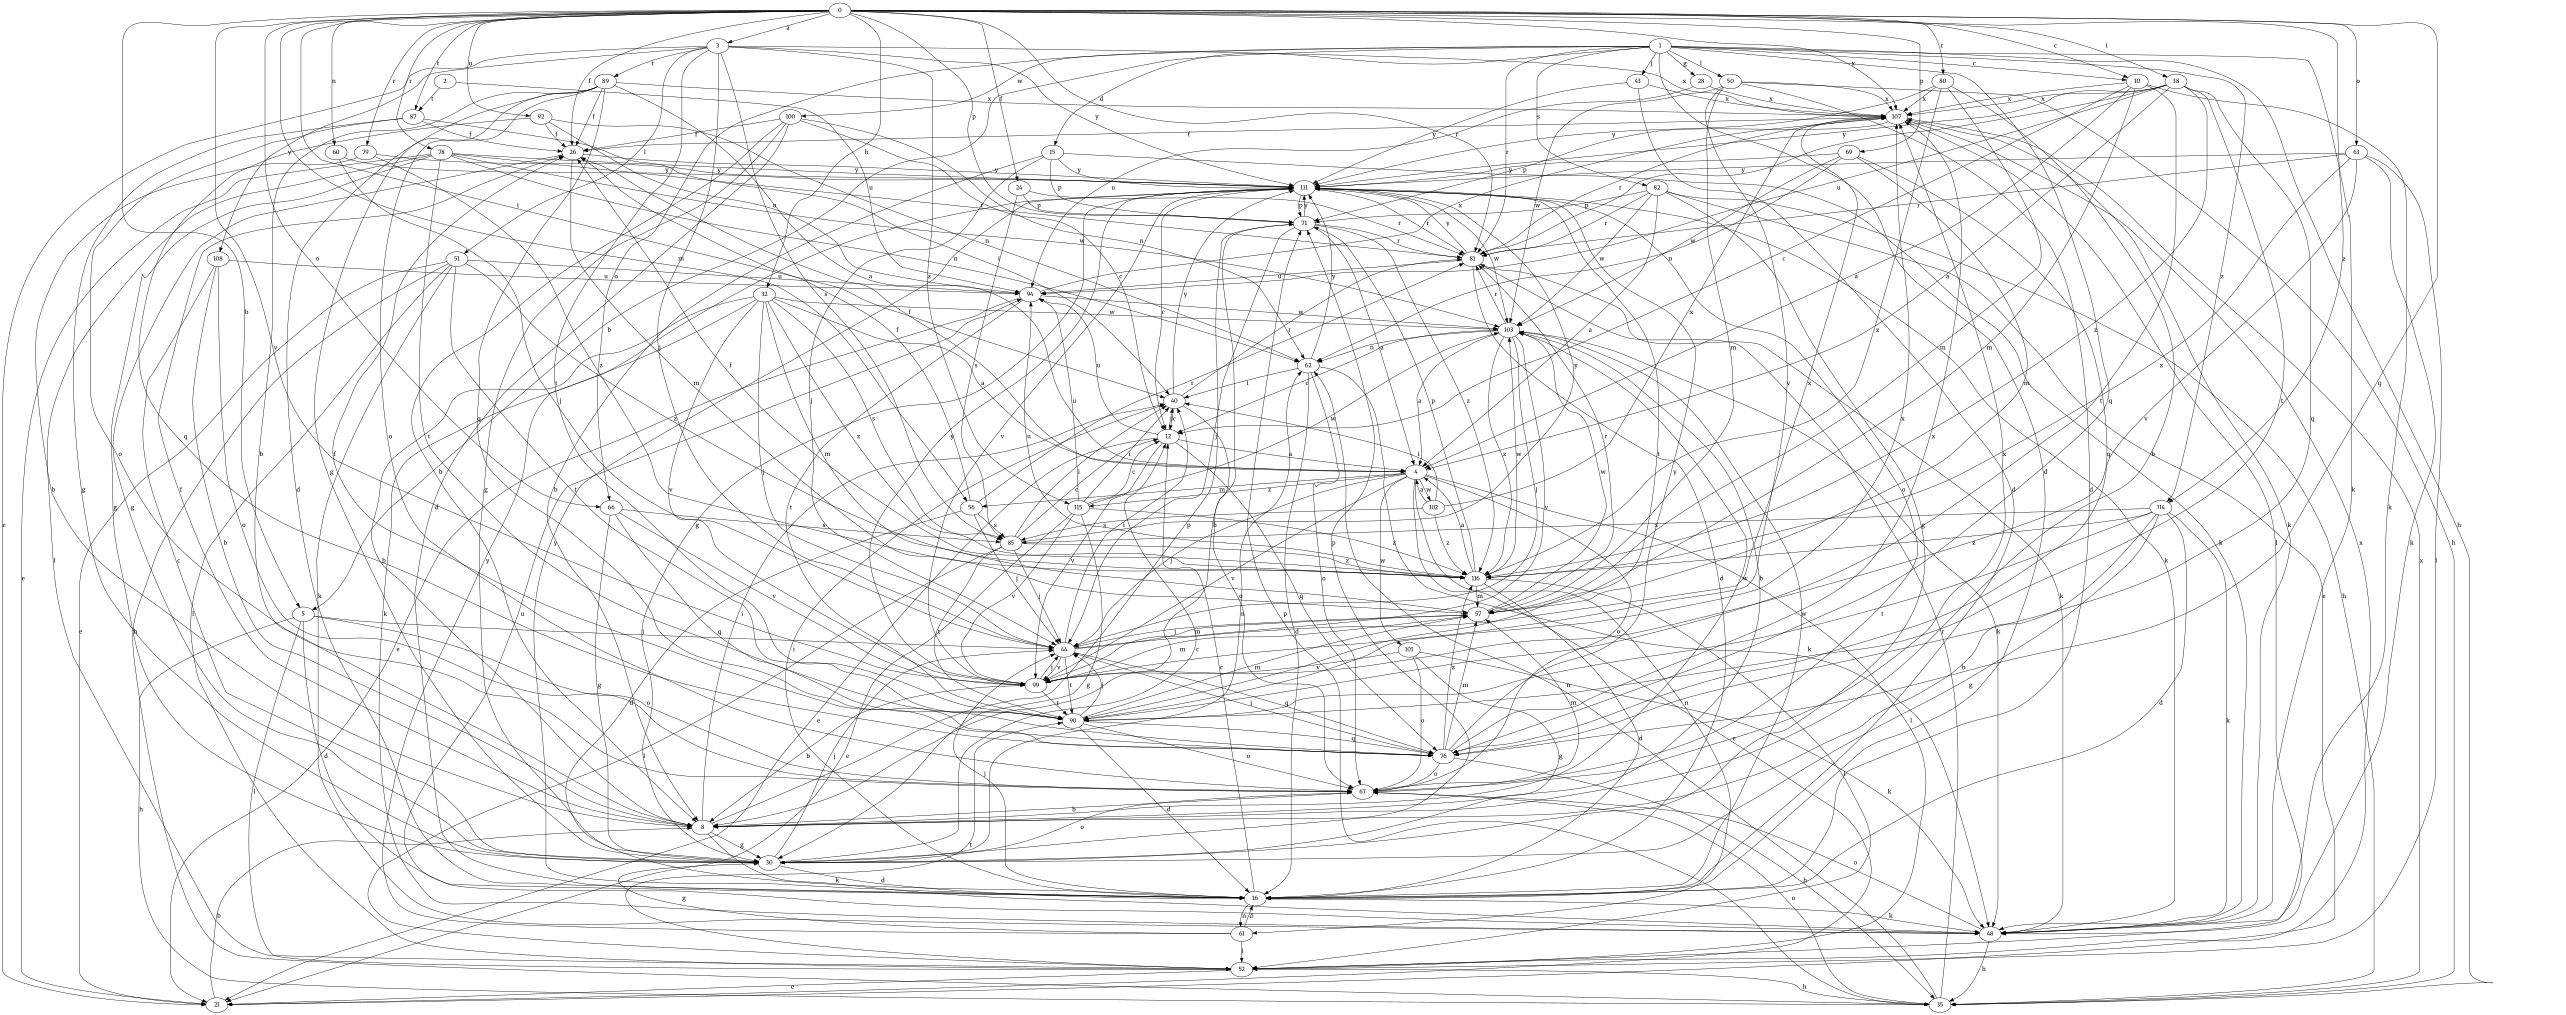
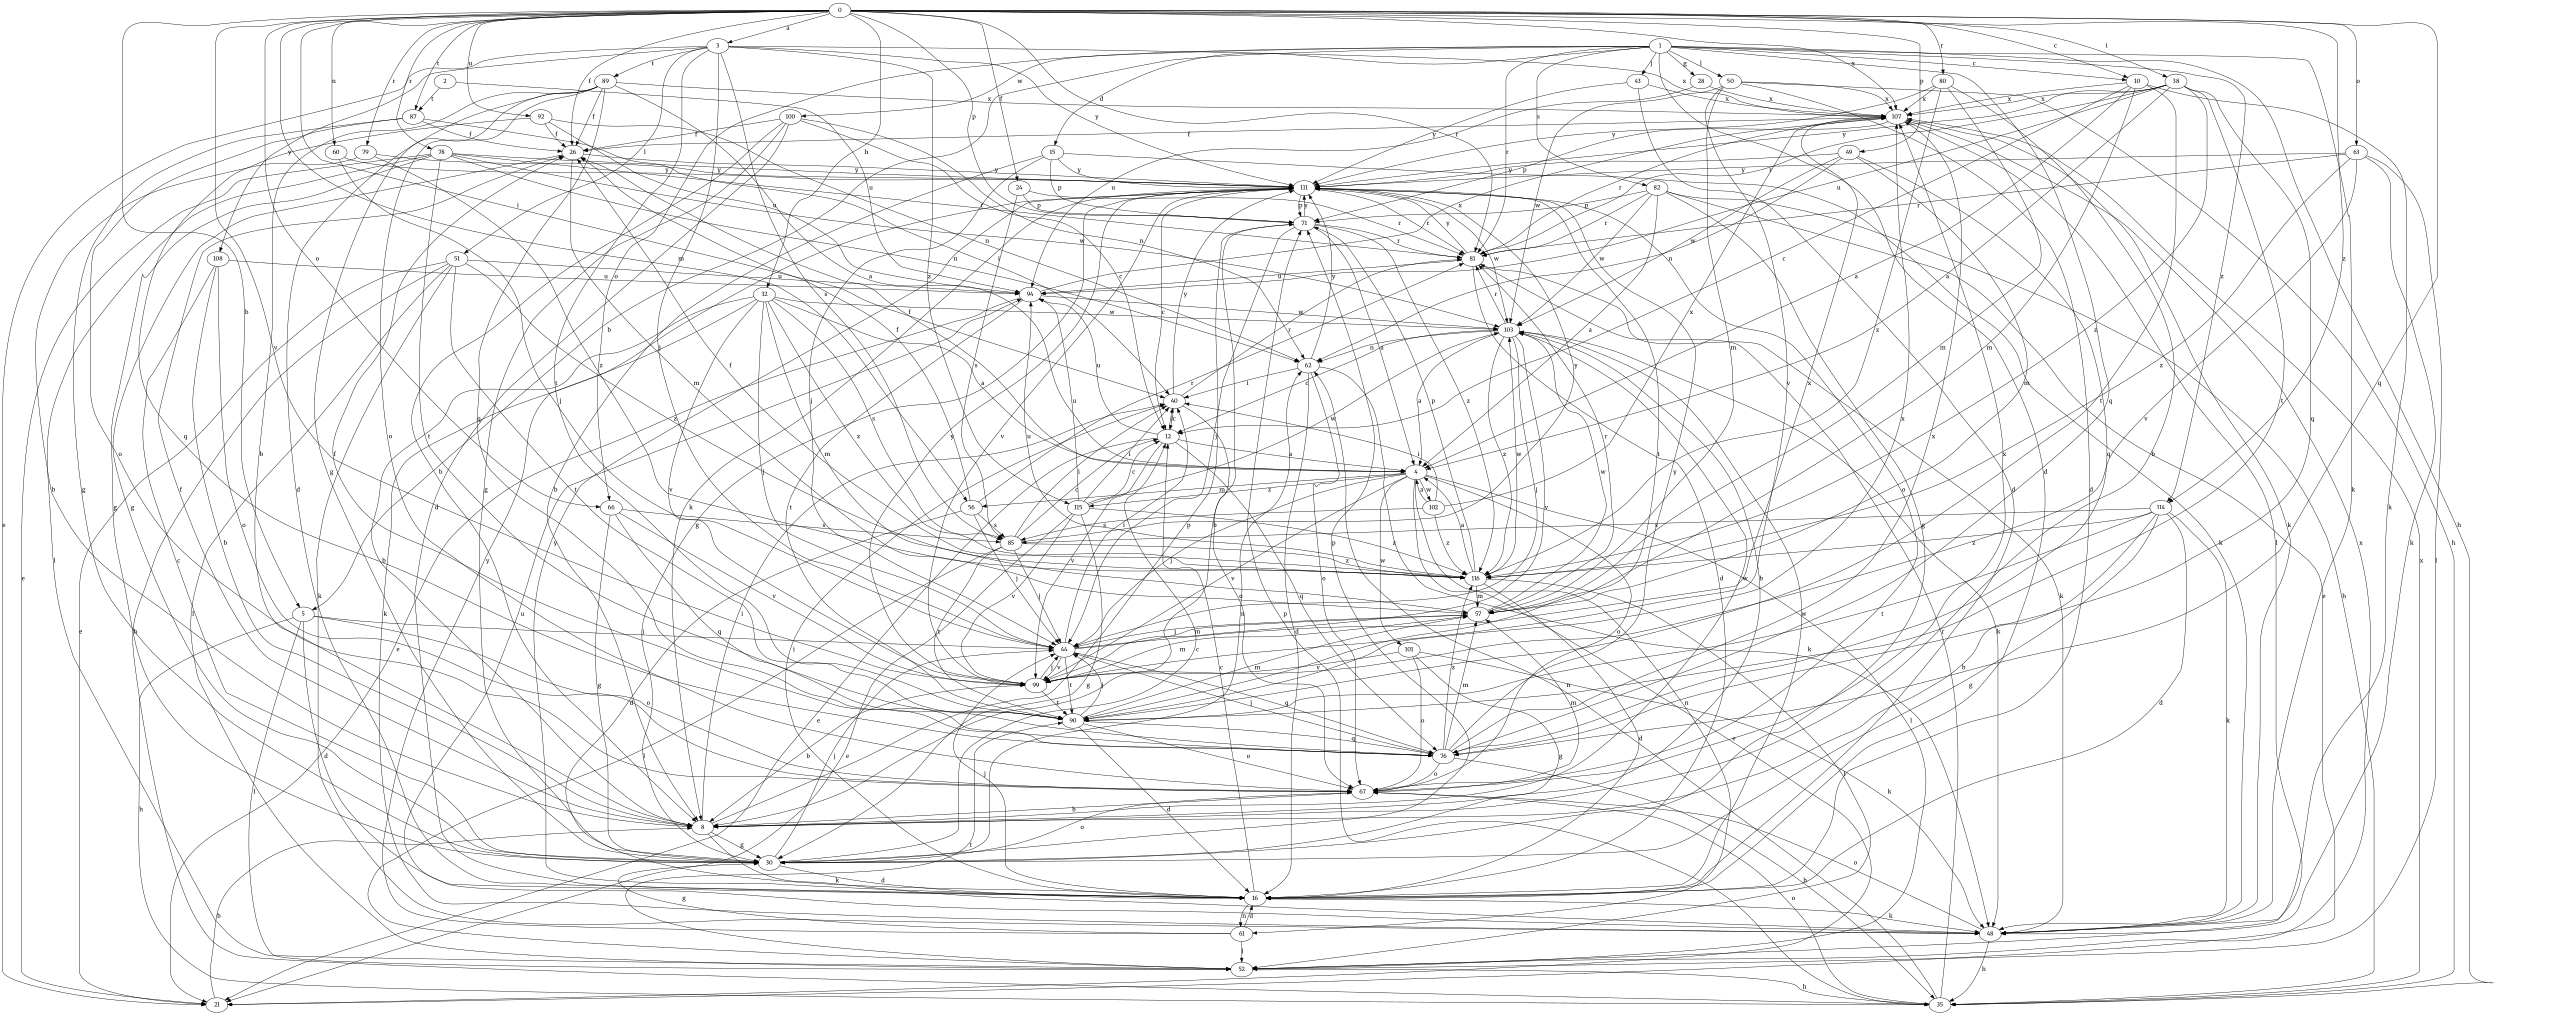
(1849, 153) -> (1849, 153)
(1994, 411) -> (844, 385)
(731, 987) -> none
